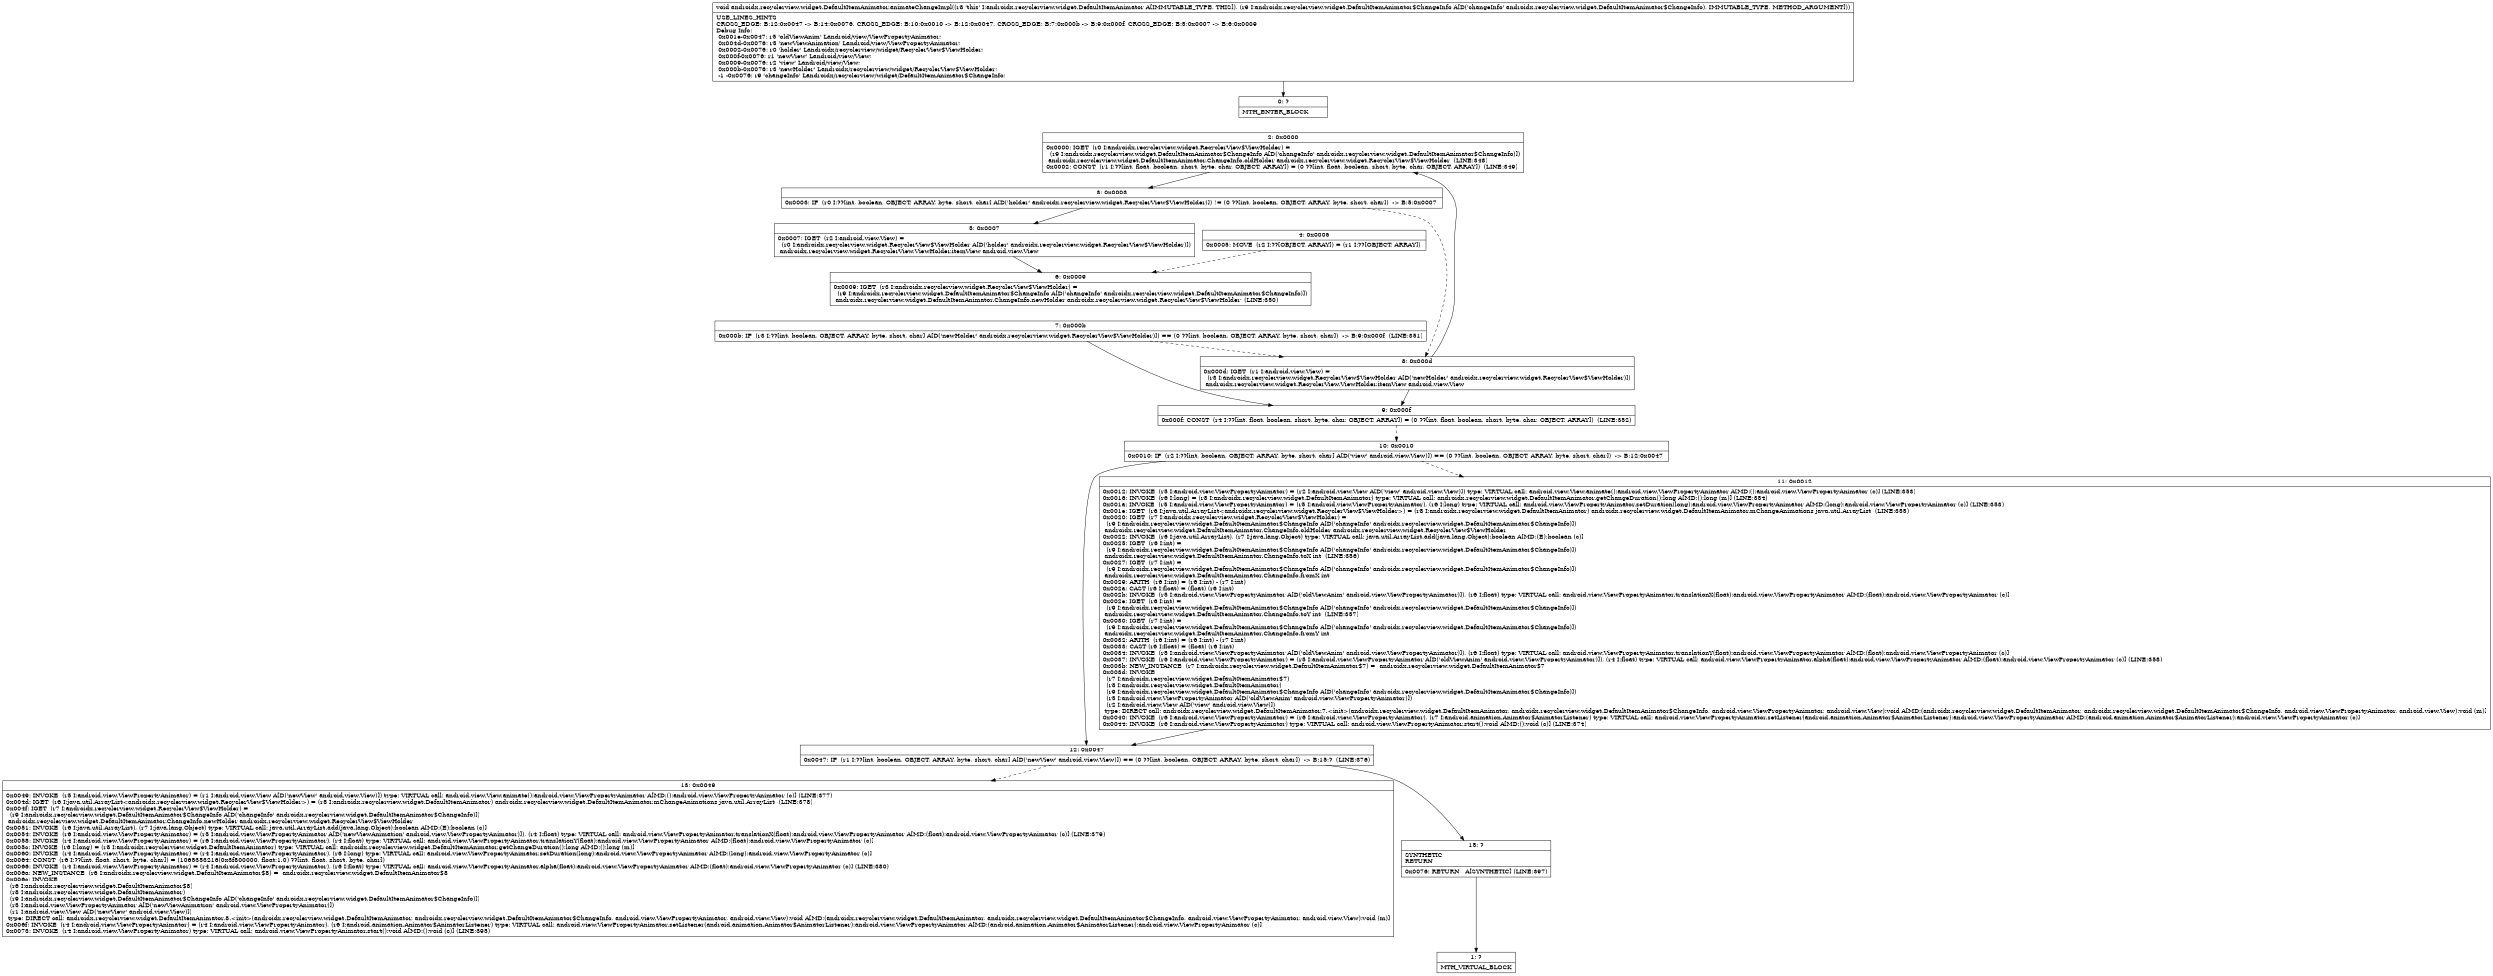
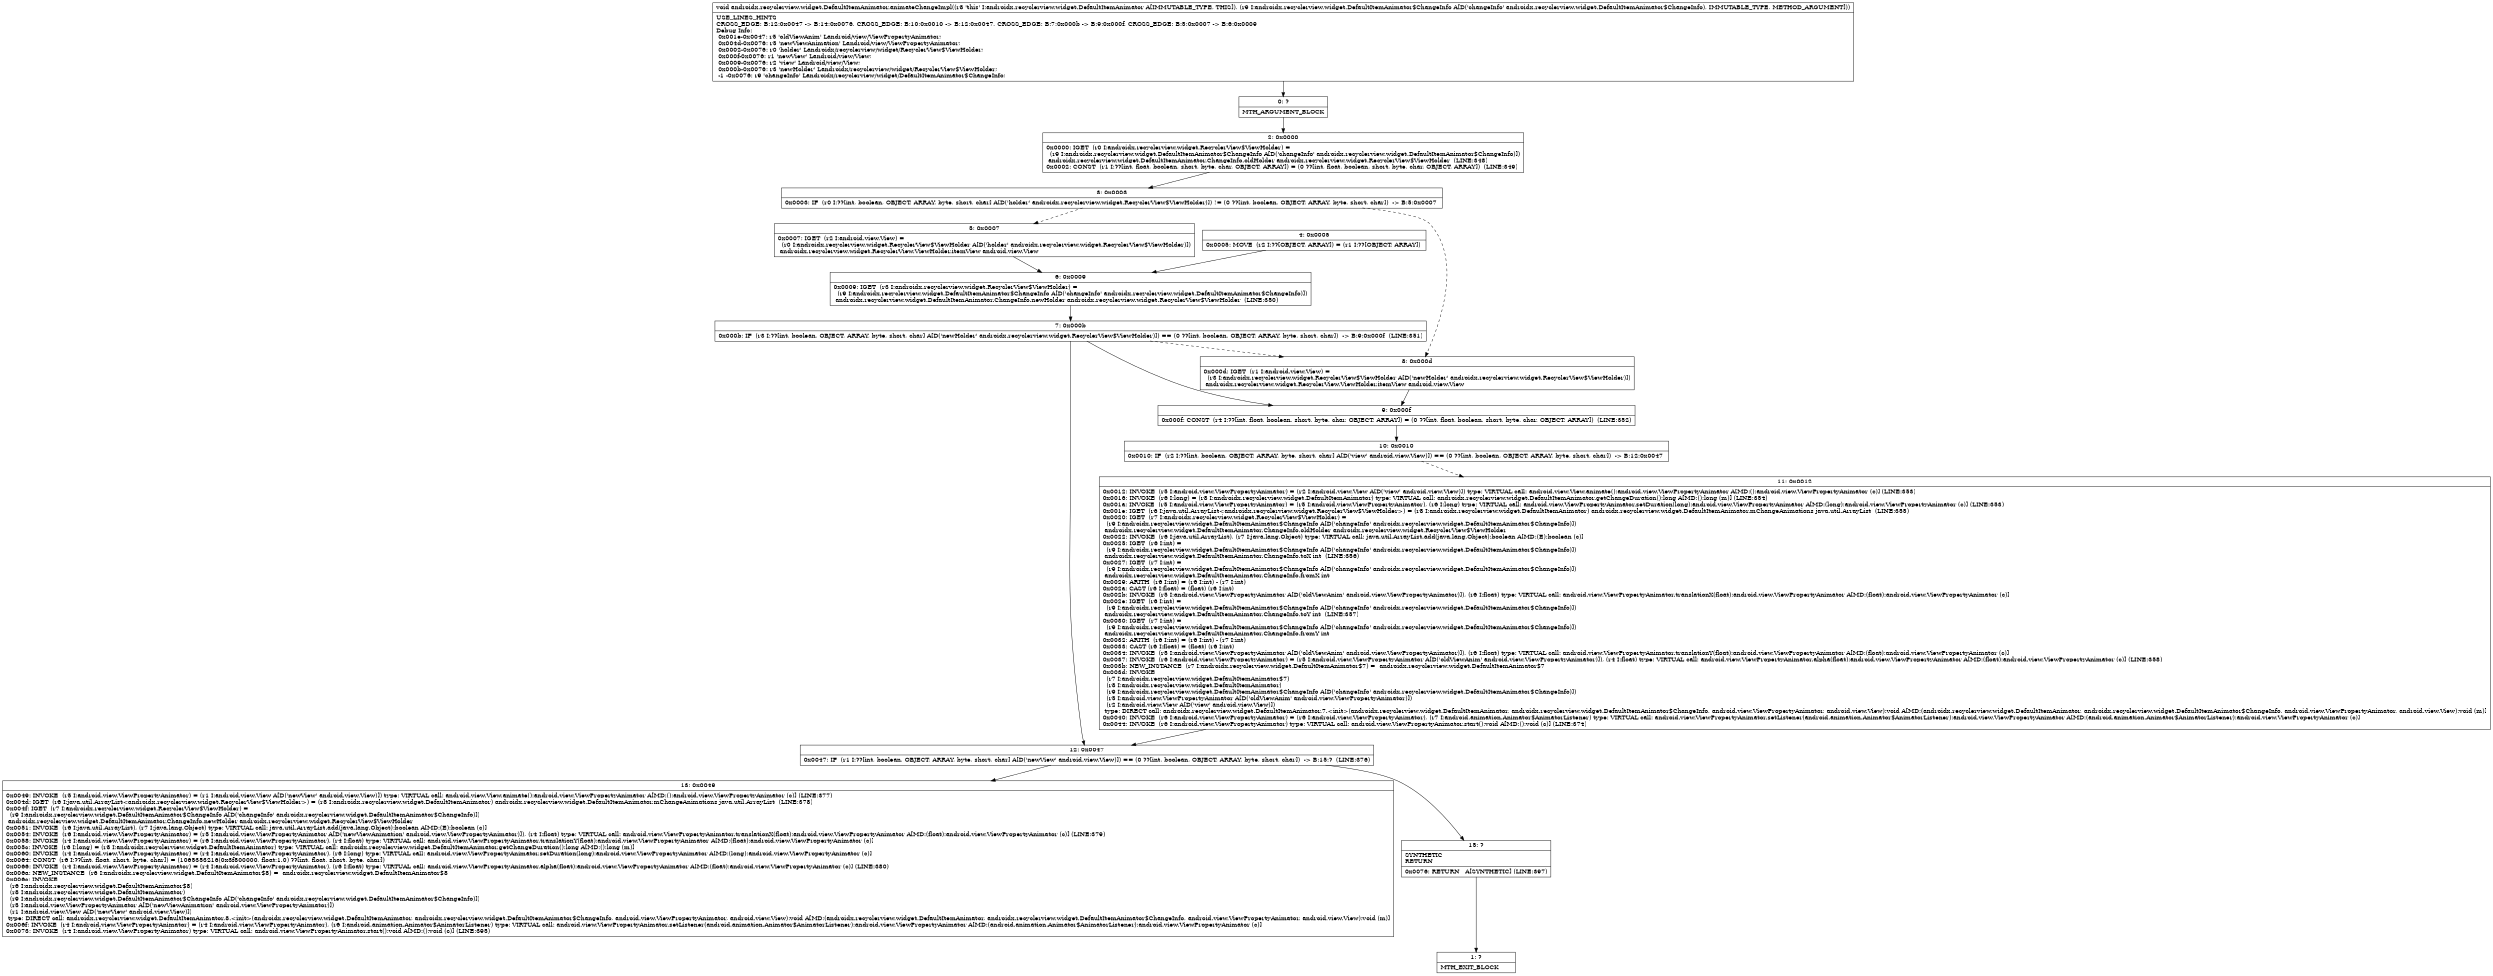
(1276, 112) -> (1283, 112)
(1060, 215) -> (1060, 215)
(1455, 258) -> (1283, 123)
(1211, 261) -> (1211, 261)
none -> (1071, 311)
(1397, 431) -> (1397, 431)
(1083, 572) -> (1070, 541)
(1023, 772) -> (1023, 772)
(1476, 967) -> (1470, 967)
